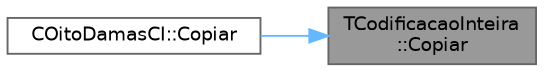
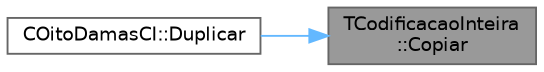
(134, 36) -> (134, 36)
